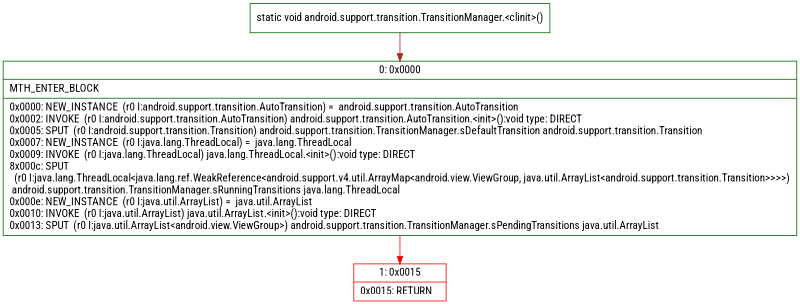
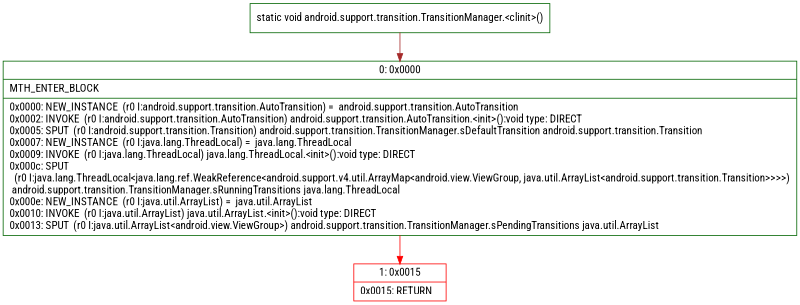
(42, 166) -> (42, 166)
